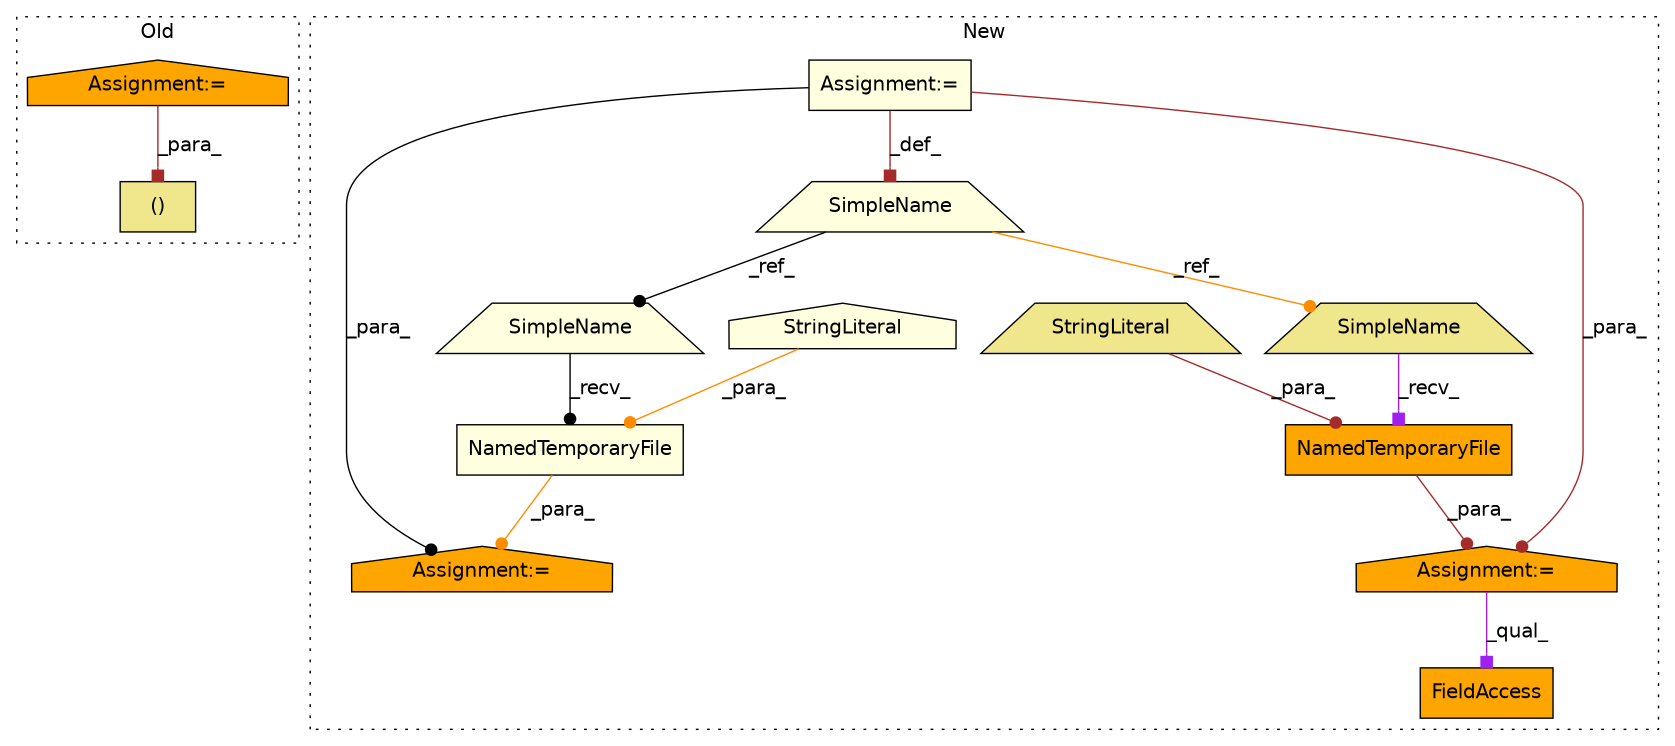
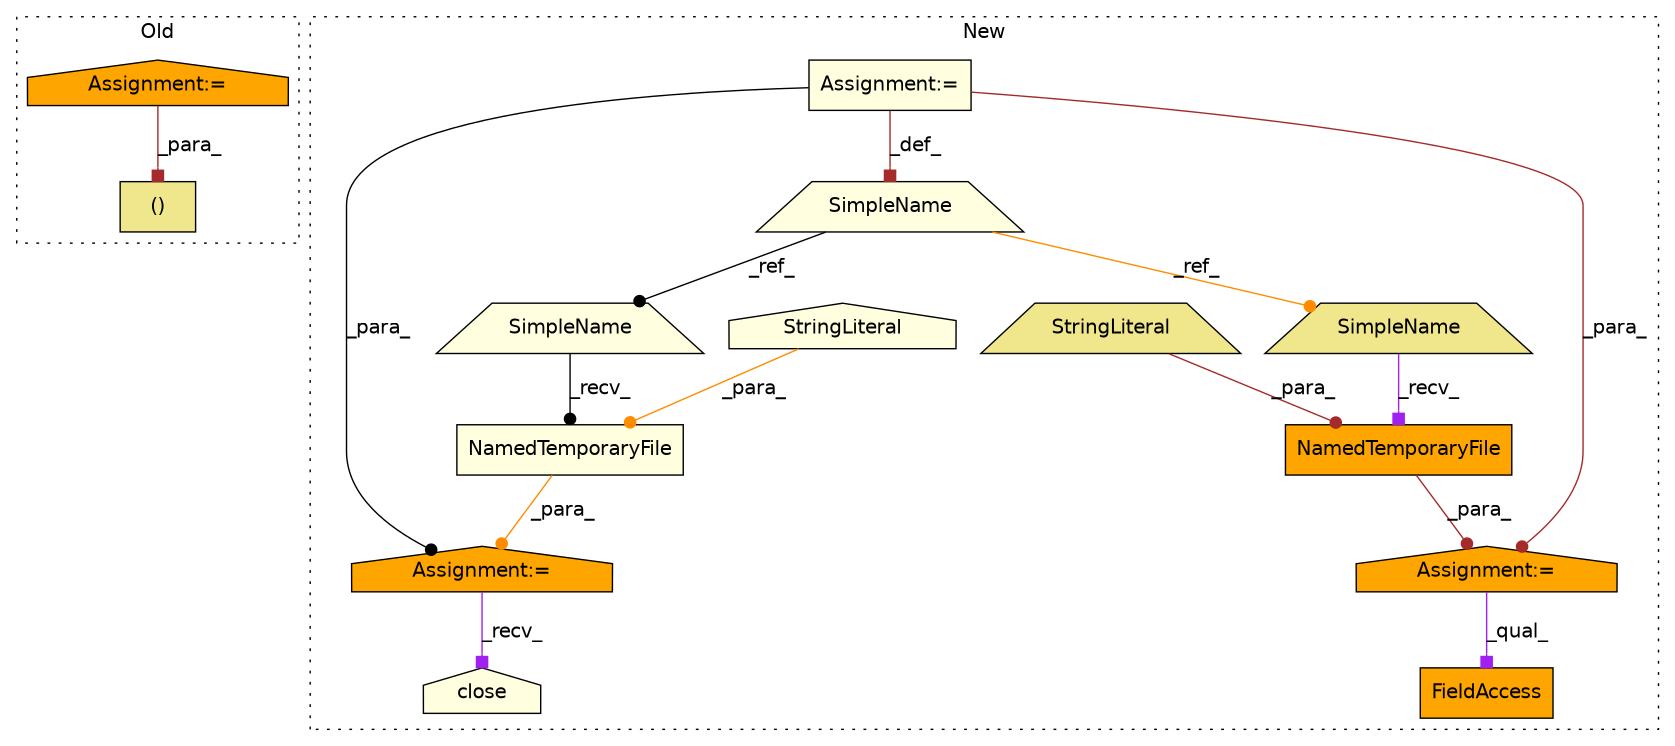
none -> (482, 693)
